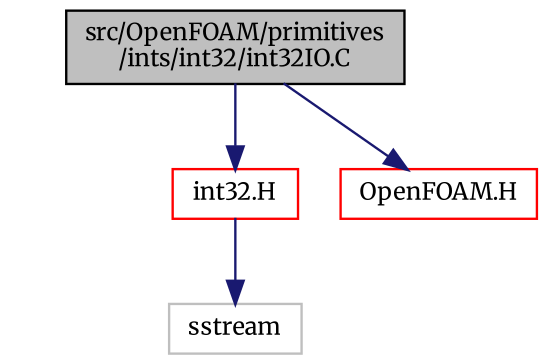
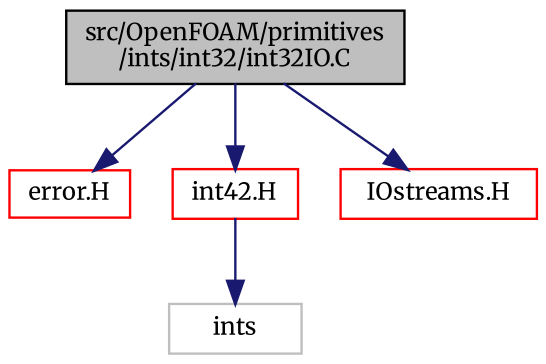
none -> (70, 194)
(235, 194) -> (235, 194)
(439, 194) -> (439, 194)
(235, 329) -> (235, 329)
